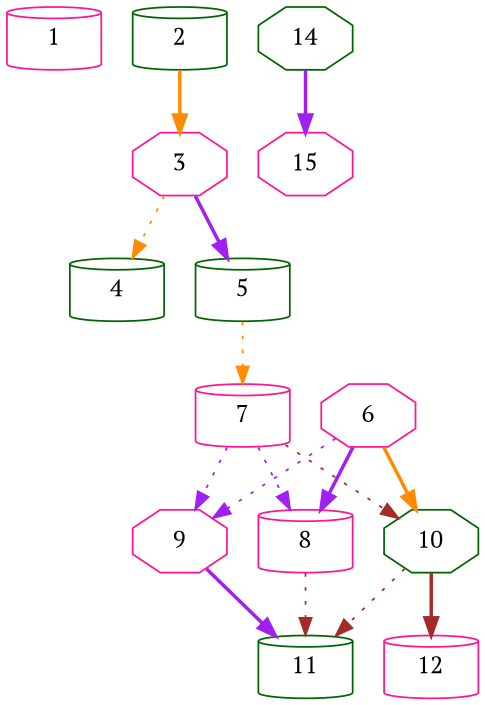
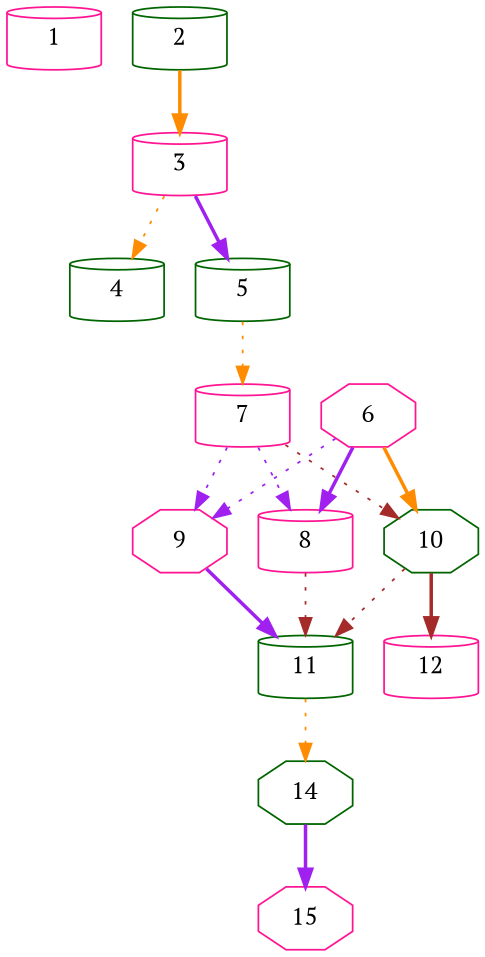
(180, 164) -> (180, 164)
none -> (306, 721)
